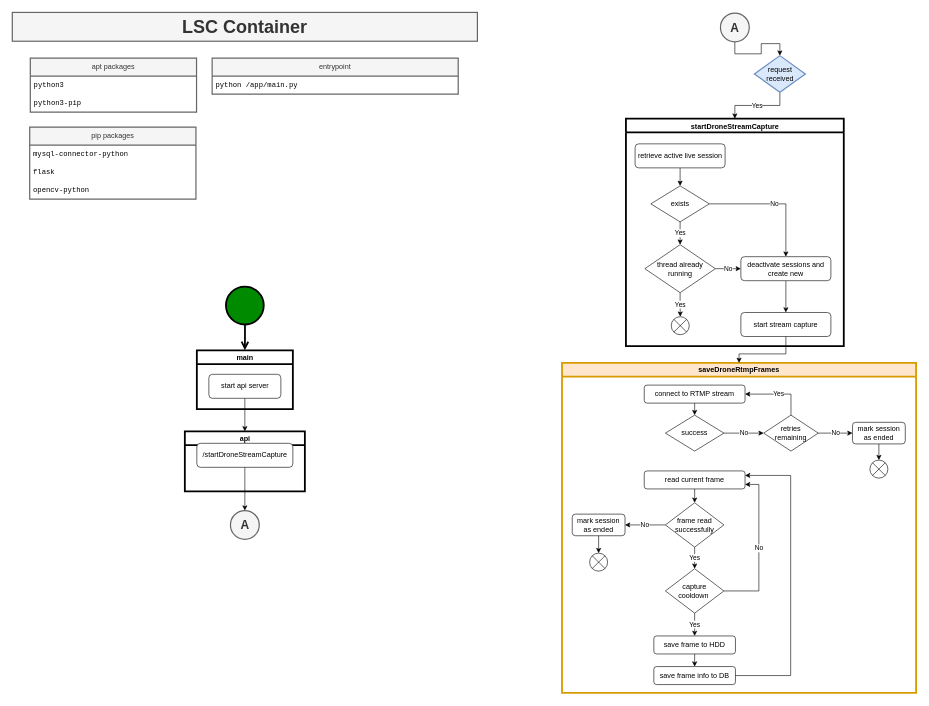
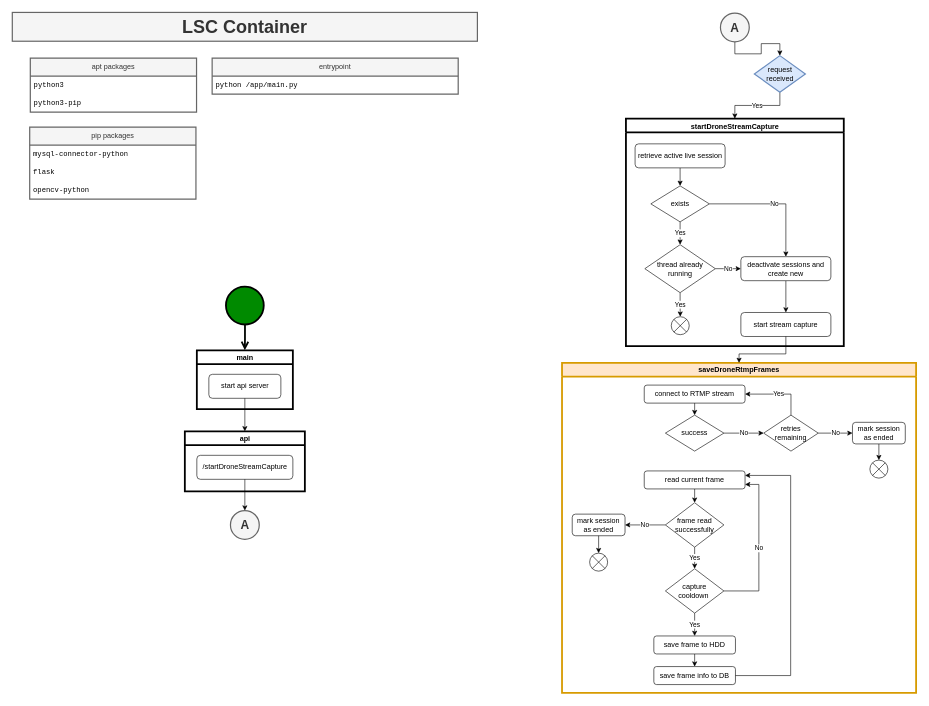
(245, 455) -> (245, 467)
